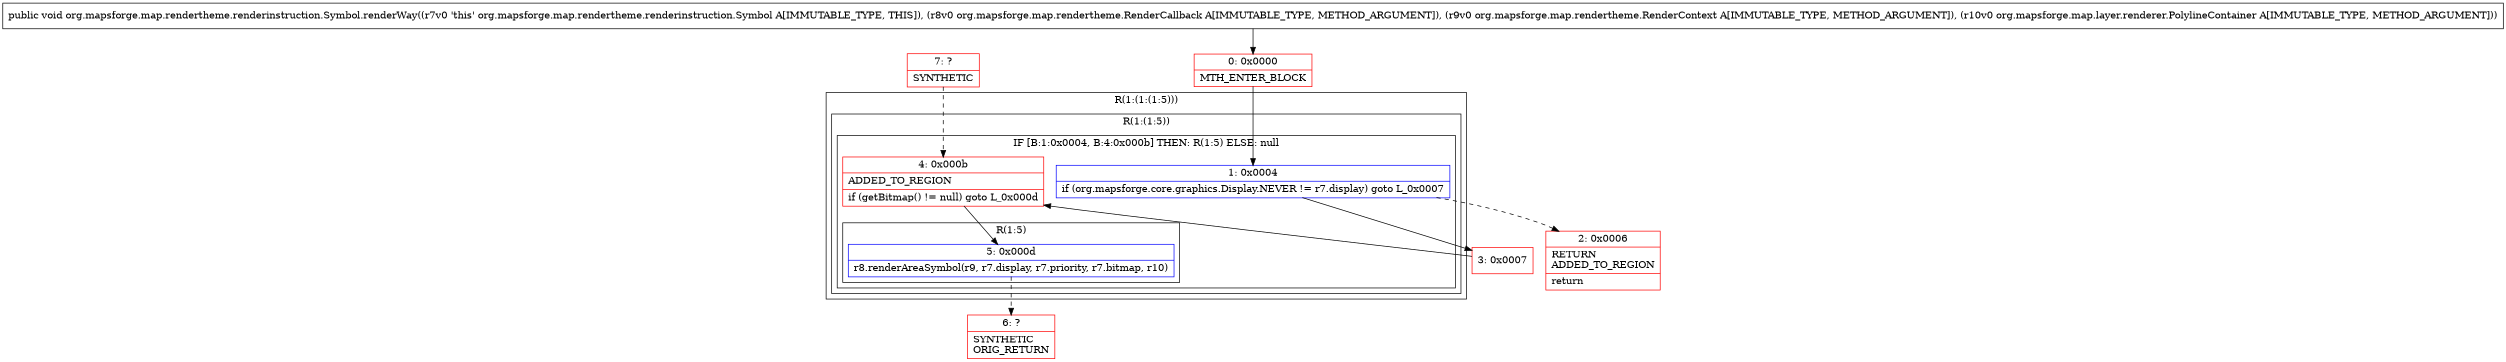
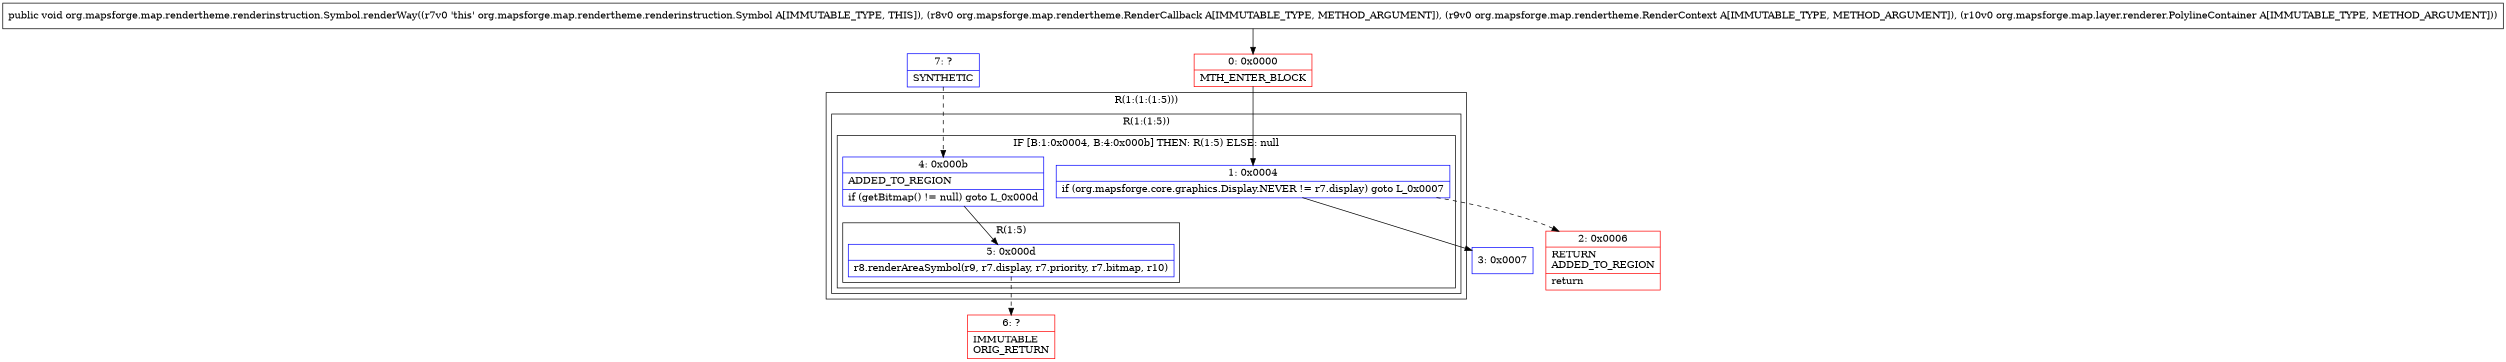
(943, 70) -> (943, 70)
(943, 182) -> (943, 182)
(1261, 232) -> none
(1503, 261) -> (1503, 261)
(1004, 340) -> (1006, 340)
